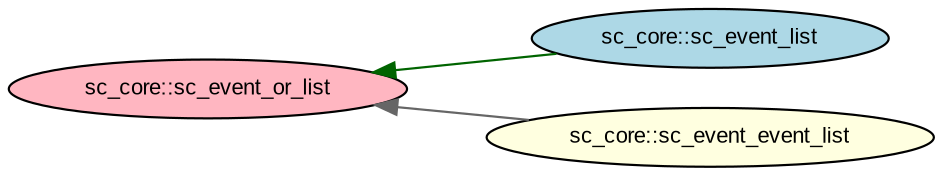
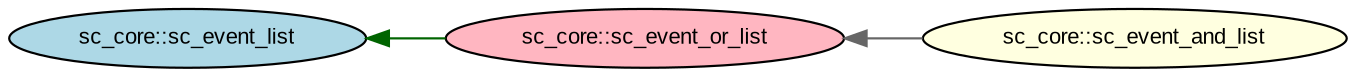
(476, 62) -> (418, 38)
(710, 137) -> (1135, 38)
